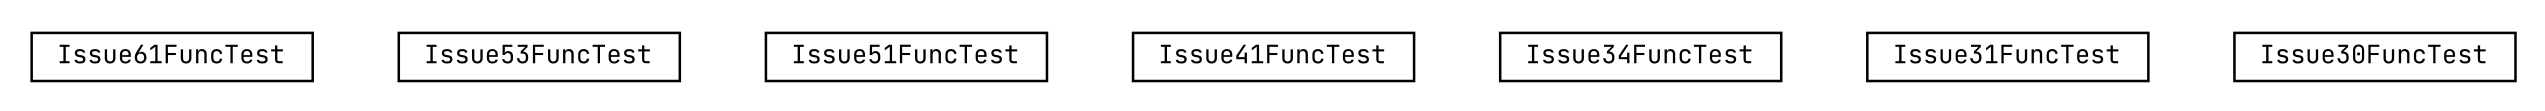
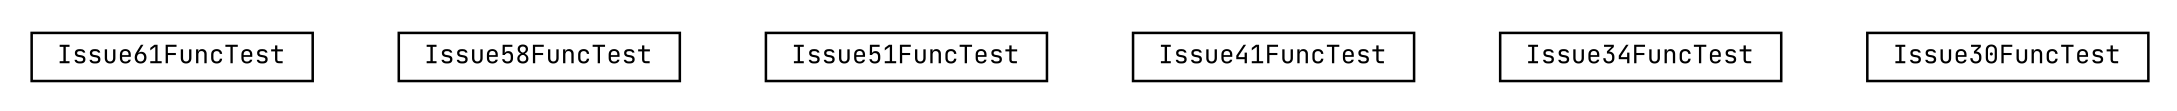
(538, 56) -> none
none -> (538, 56)
(2007, 56) -> none
